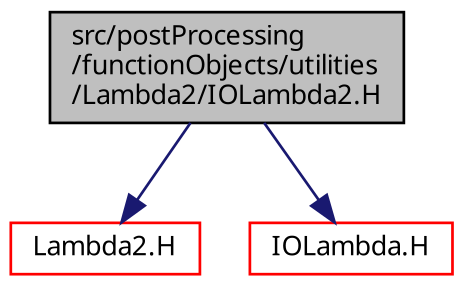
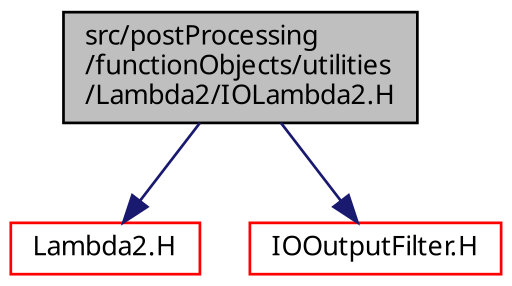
(351, 249) -> (375, 249)
